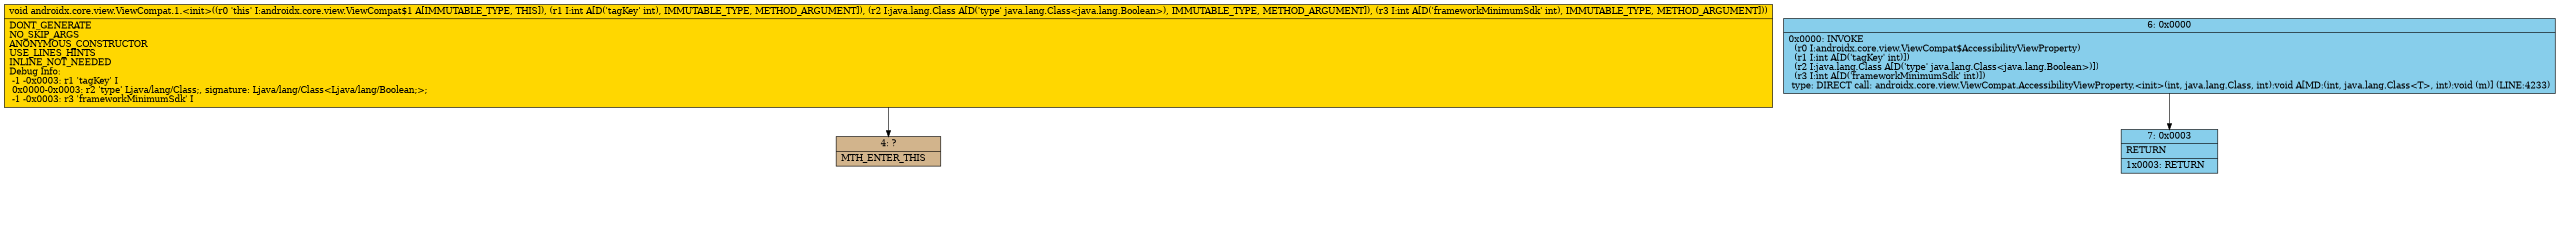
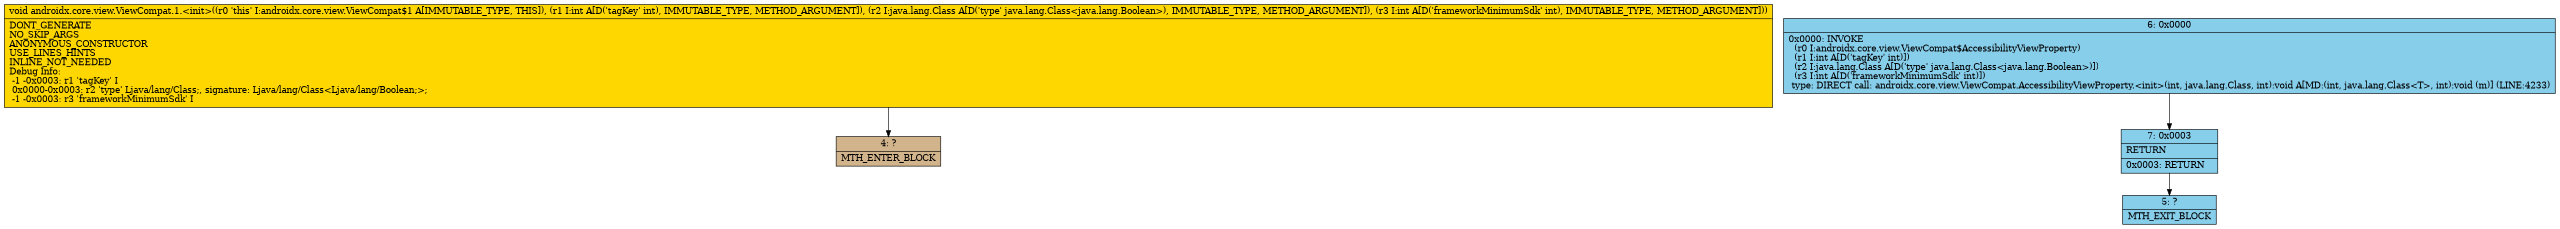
(884, 158) -> (888, 158)
(2169, 166) -> (2169, 166)
none -> (2169, 210)
